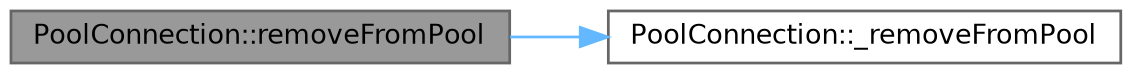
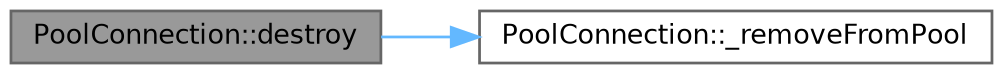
(260, 37) -> (196, 37)
